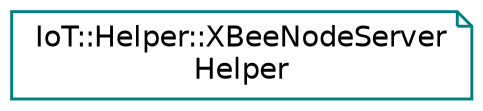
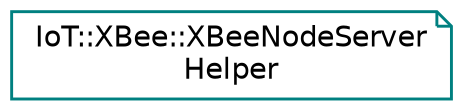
(242, 55) -> (232, 55)
